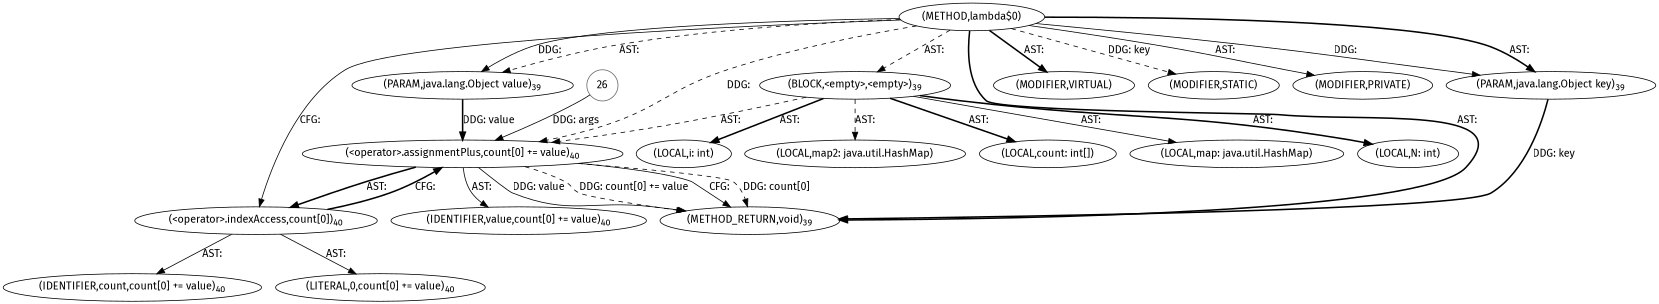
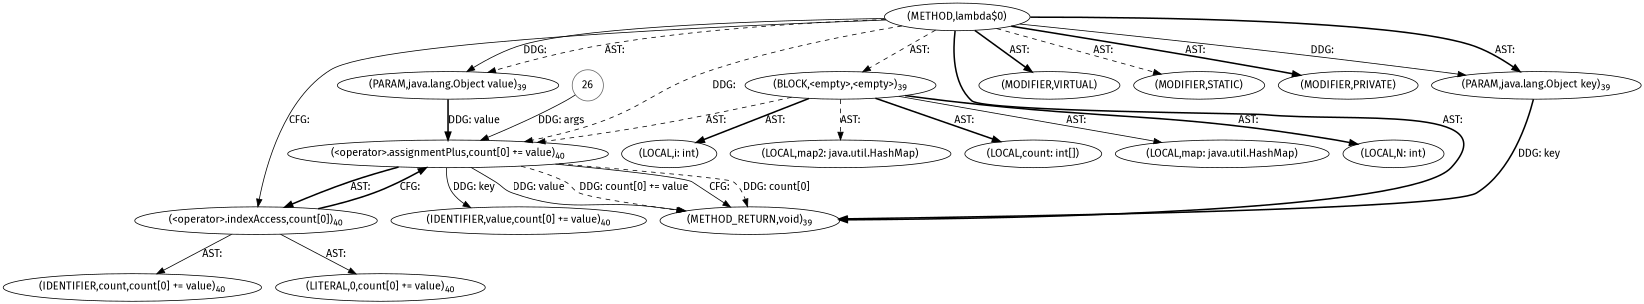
(1168, 47) -> (1152, 49)
(1129, 50) -> (1105, 50)
(483, 187) -> (474, 187)
